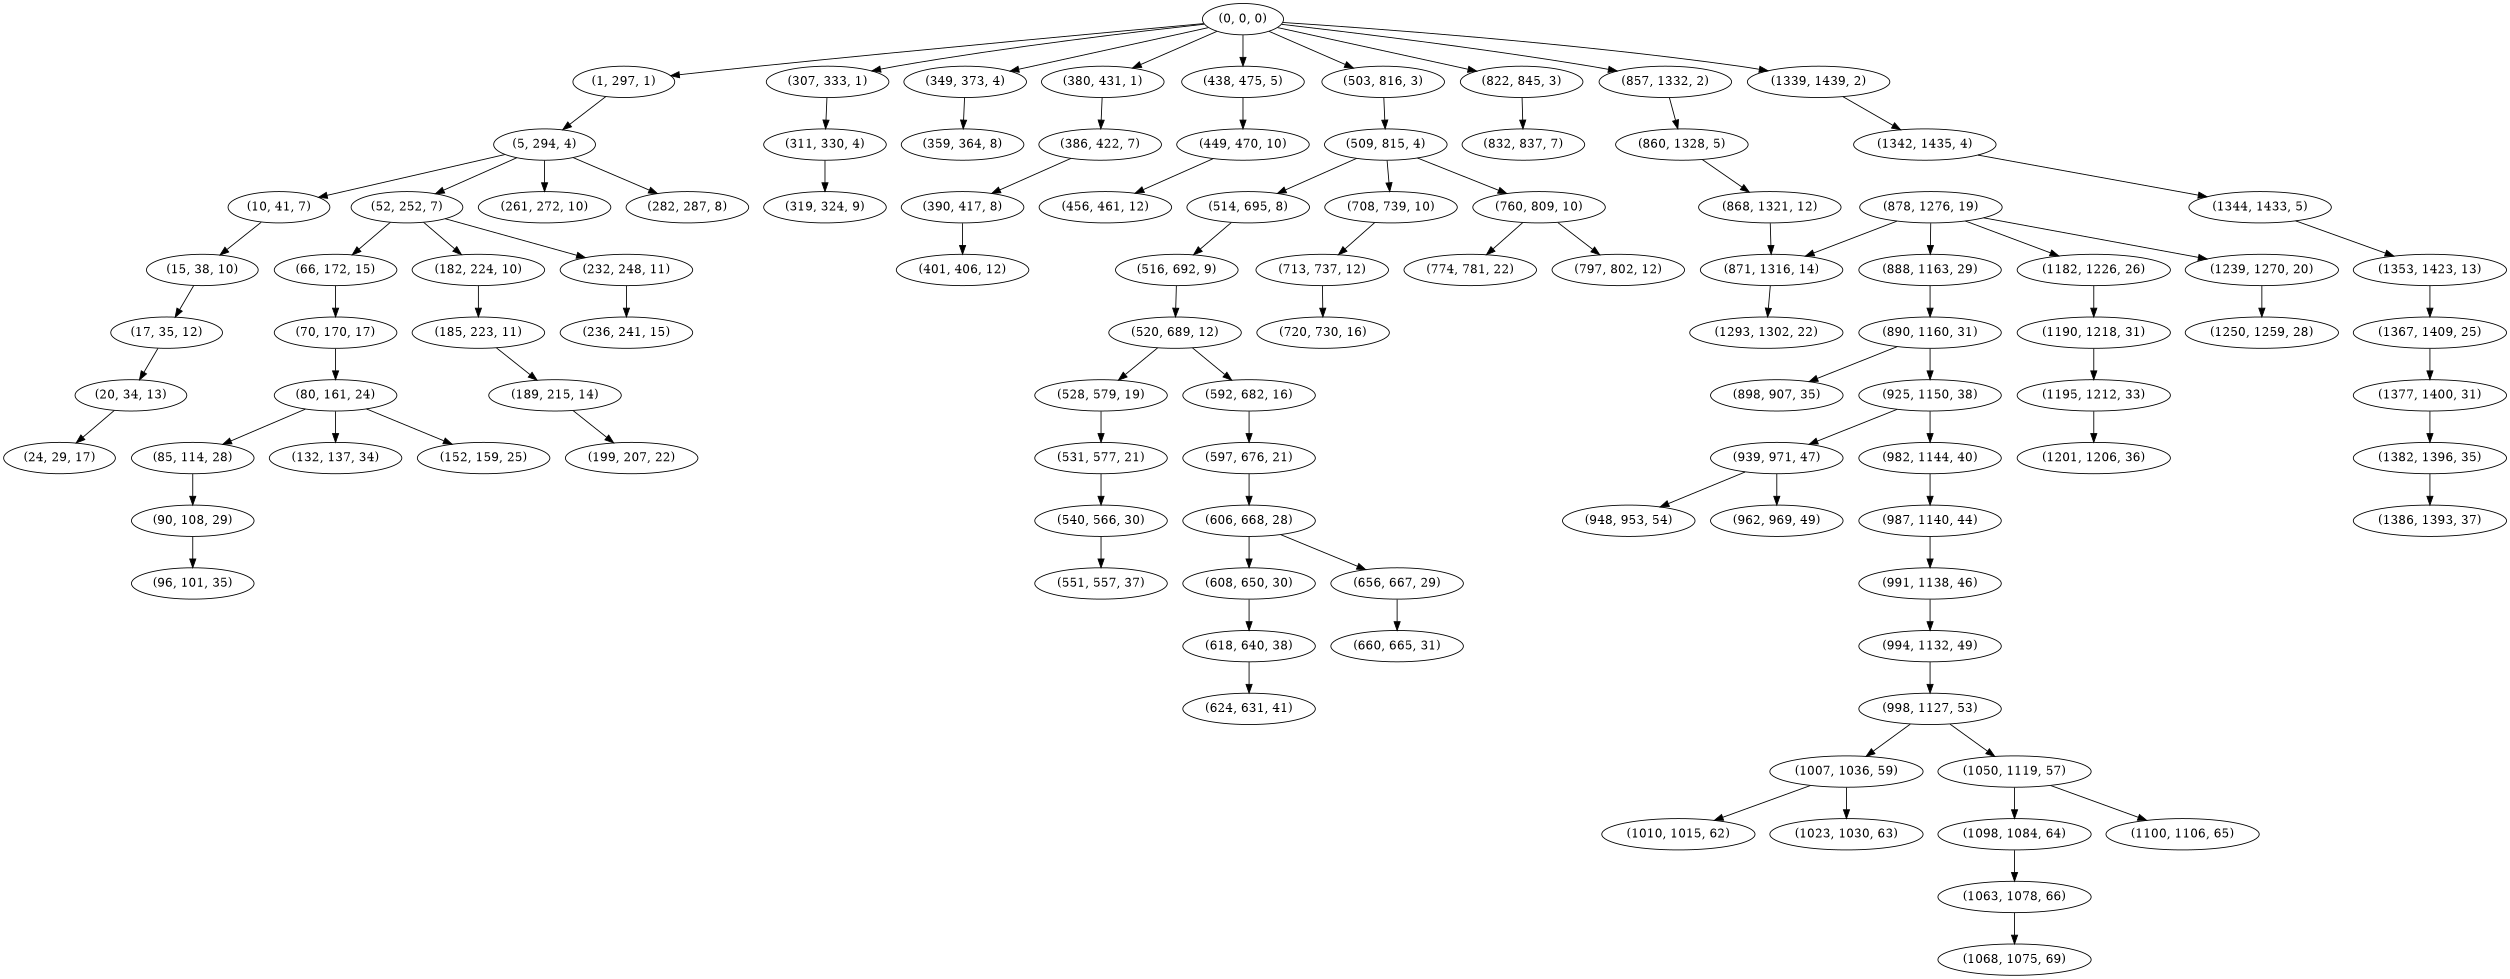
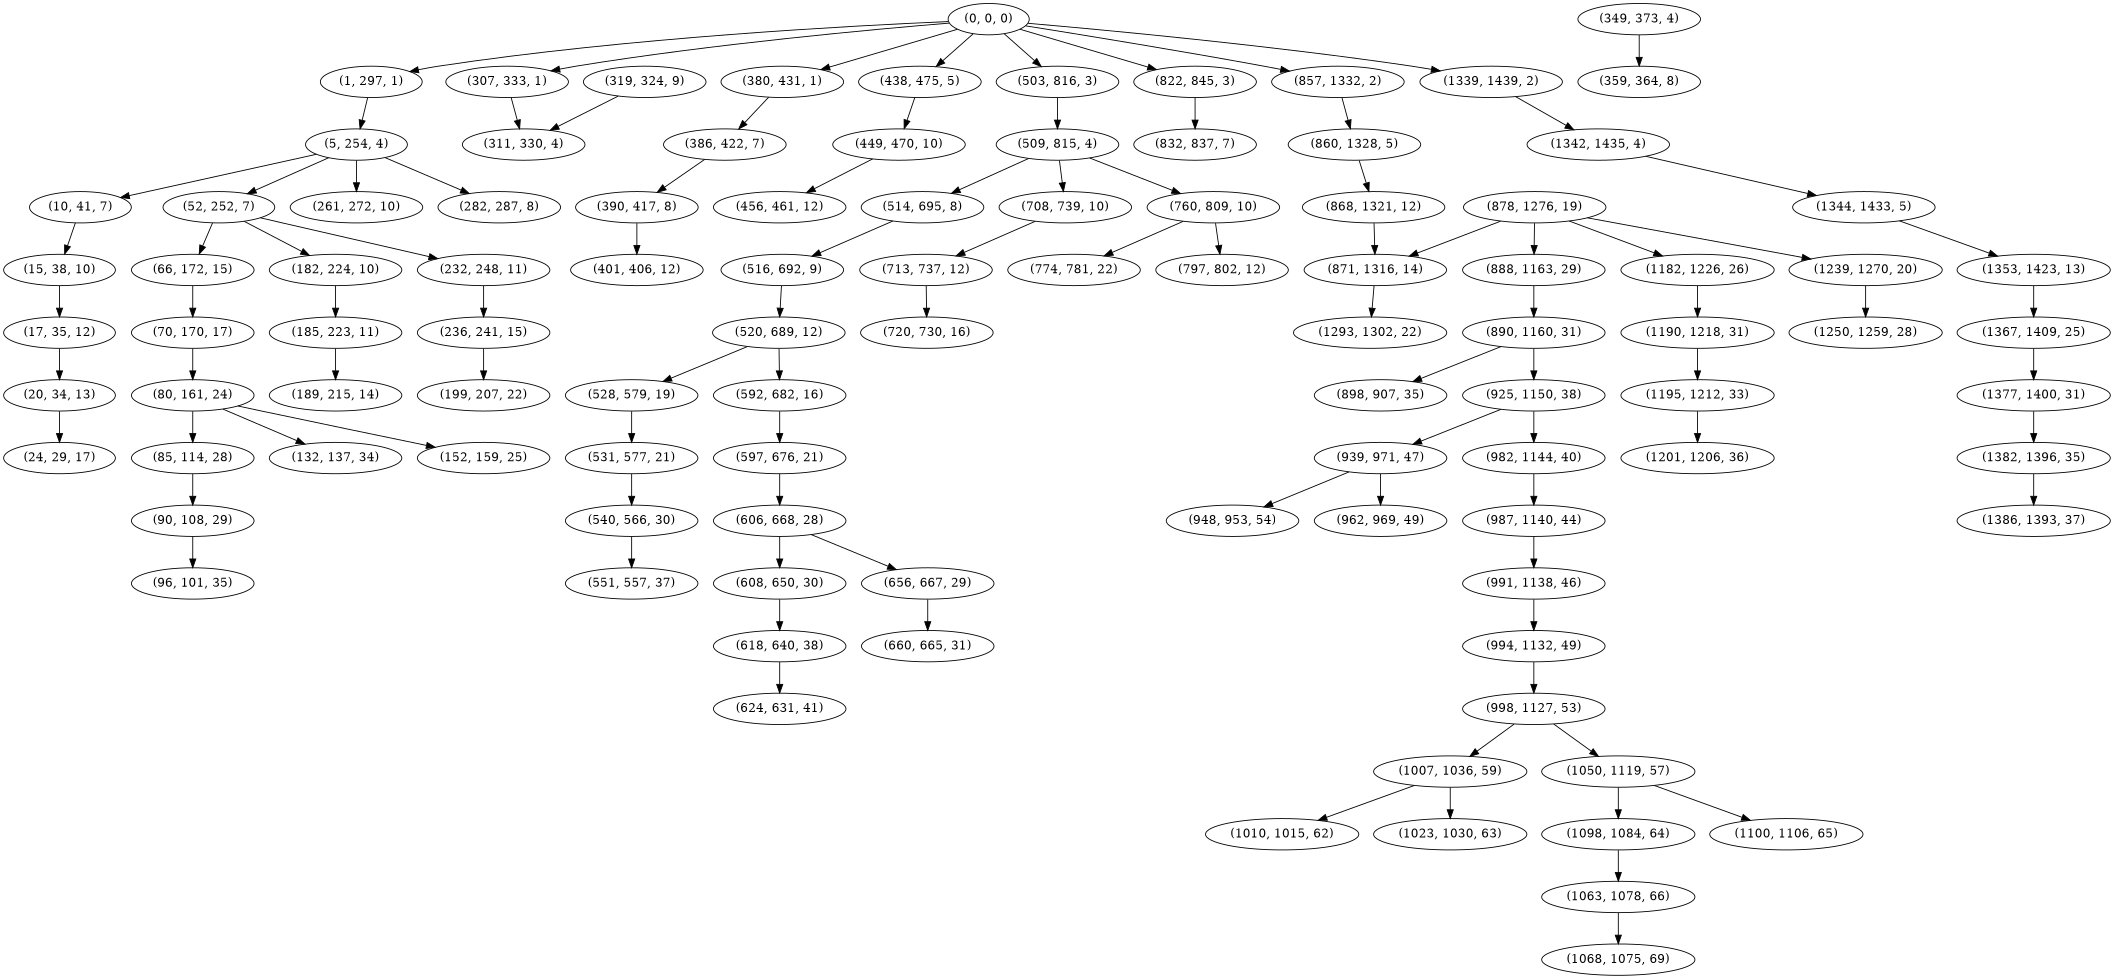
(1114, 48) -> none
(545, 145) -> (356, 145)
(825, 172) -> (588, 111)
(590, 424) -> (484, 360)
